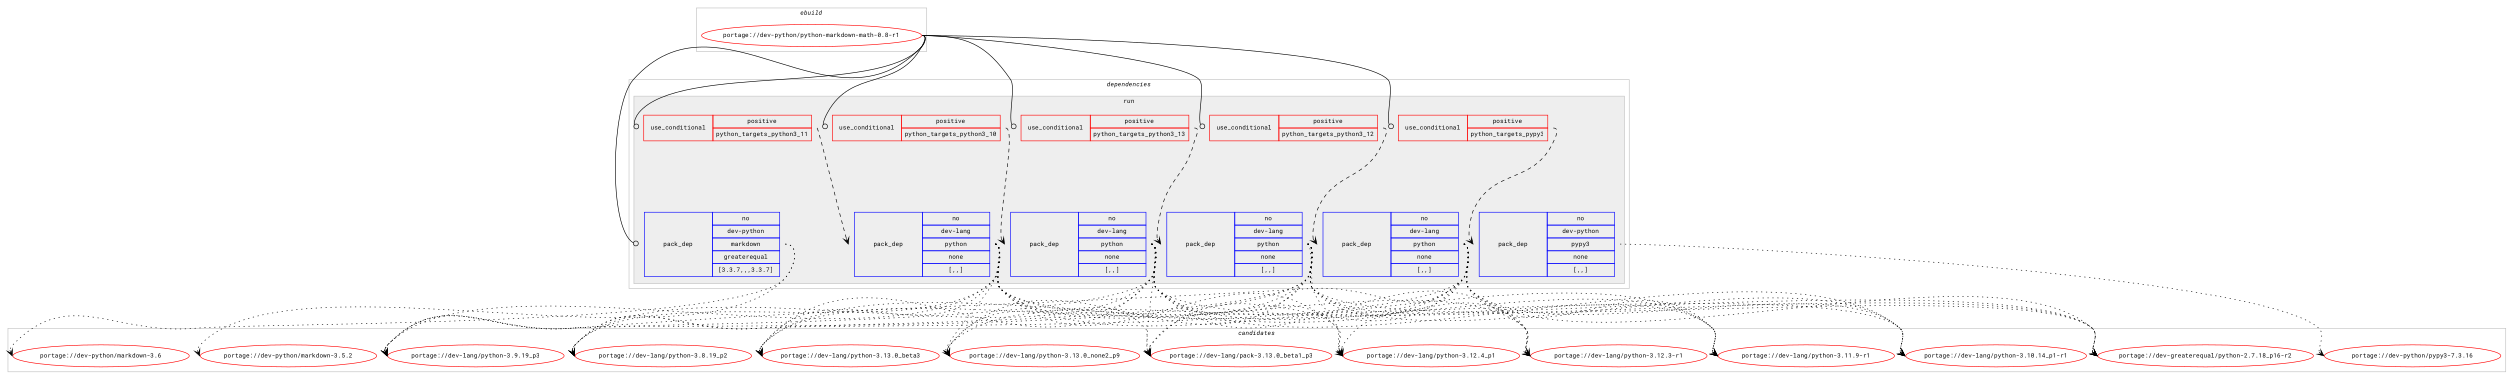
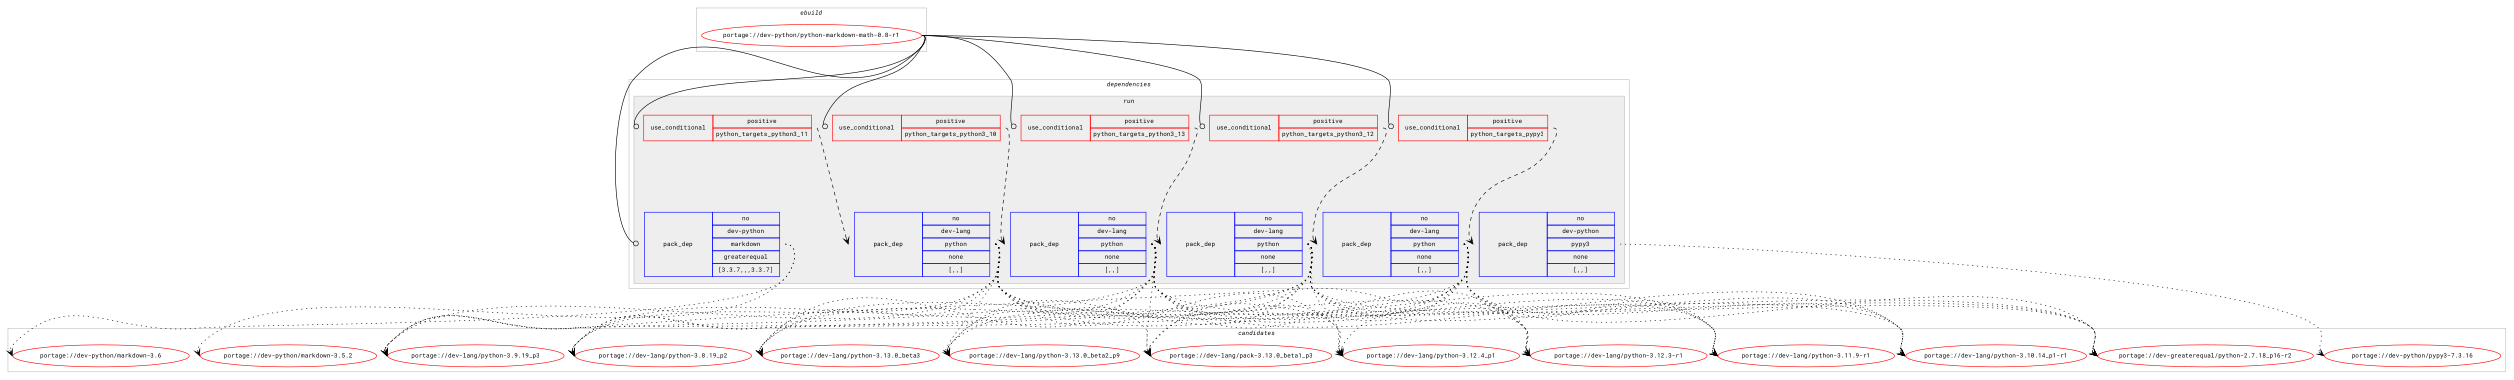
(1045, 356) -> (1045, 356)
